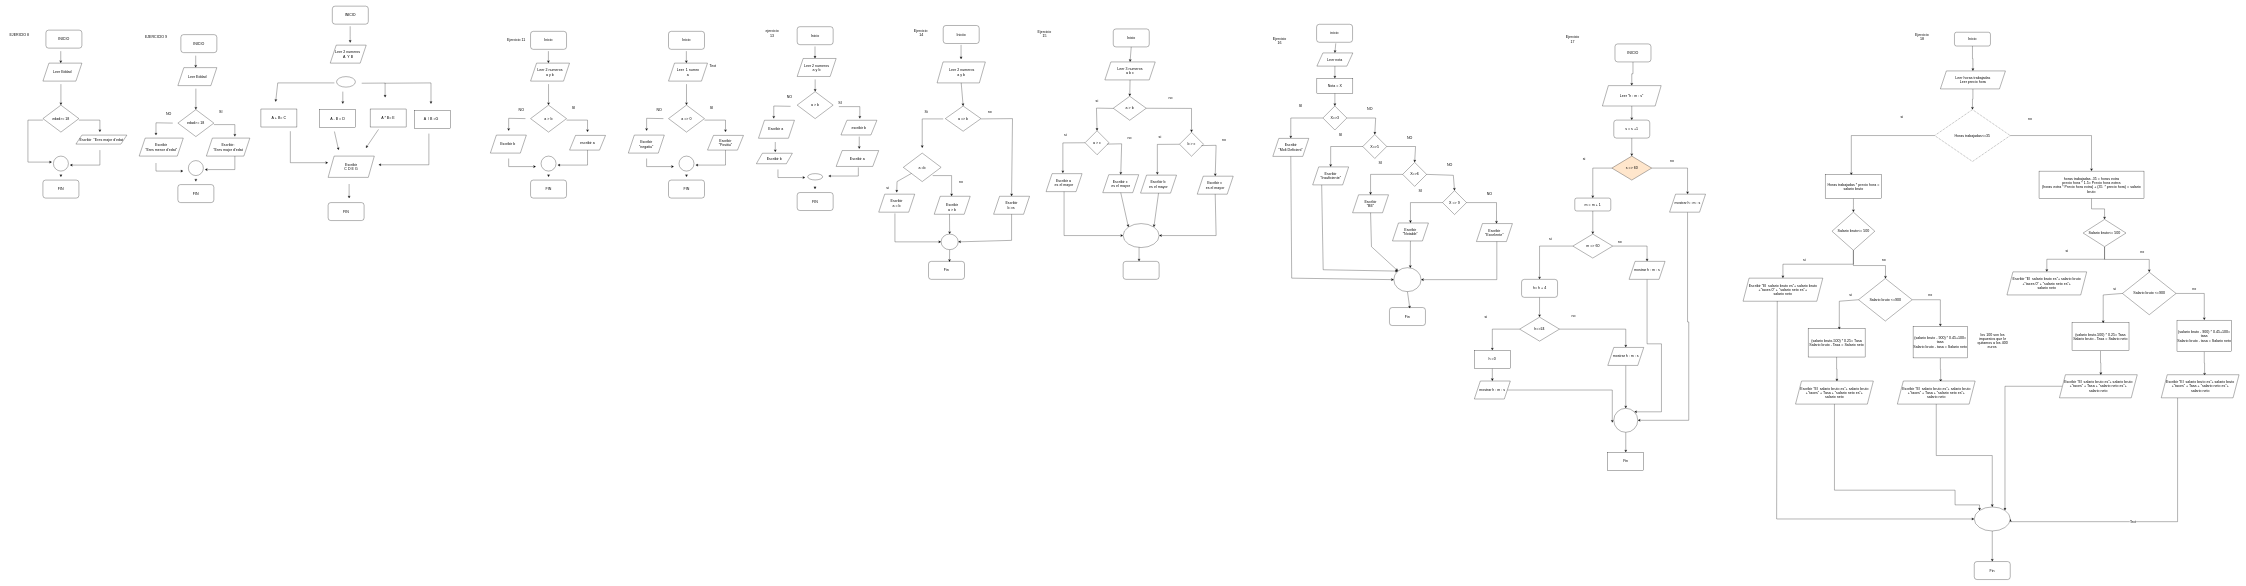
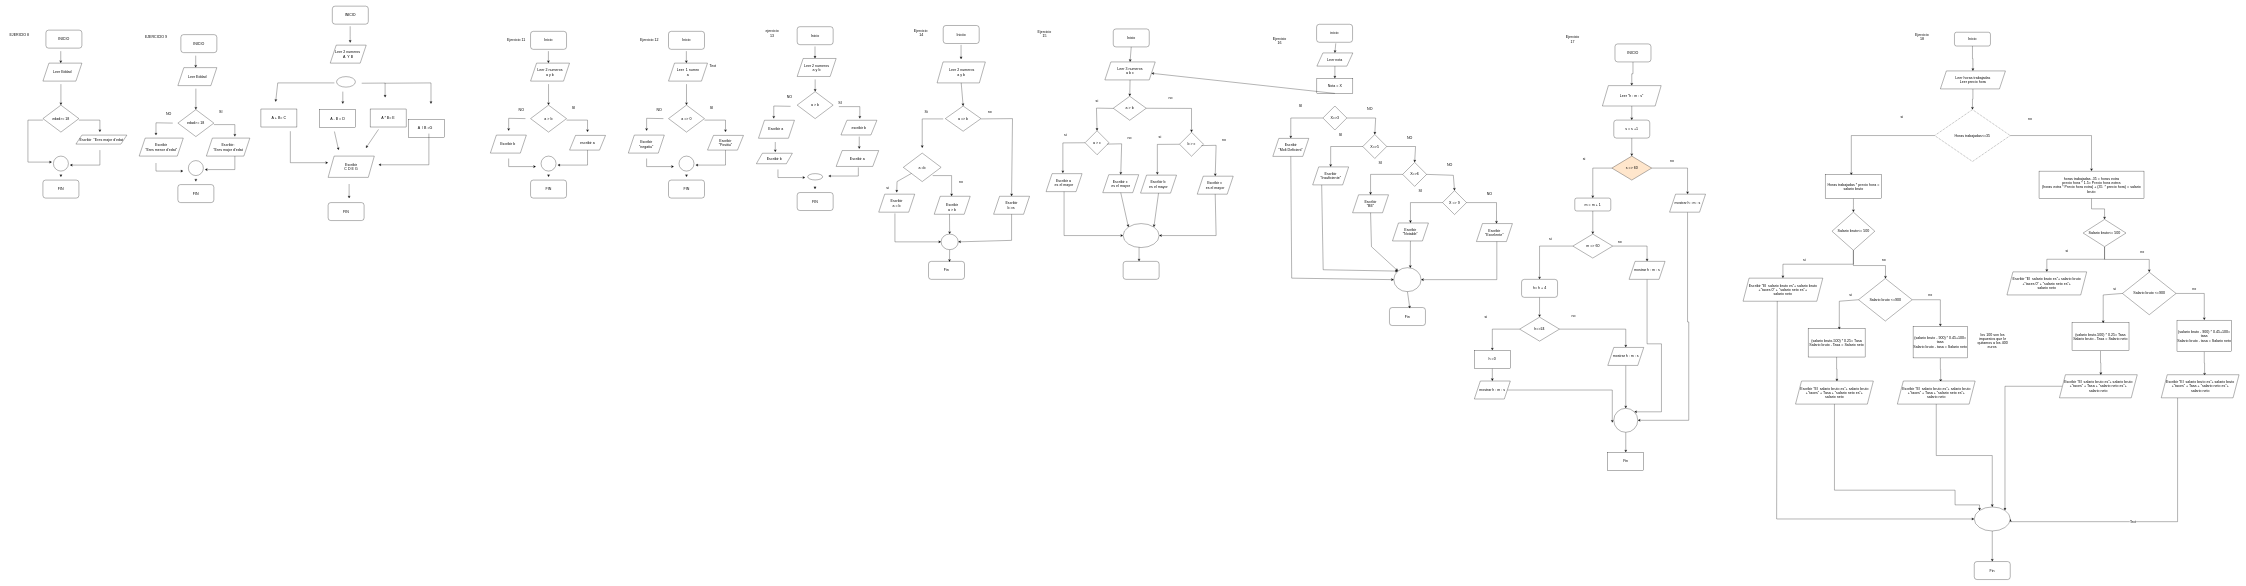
none -> (649, 40)
(1335, 102) -> (1154, 74)
(432, 119) -> (426, 128)
